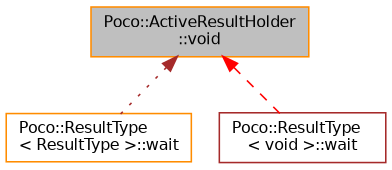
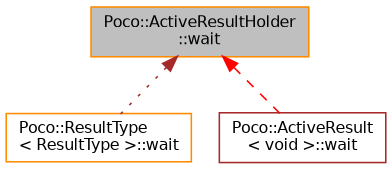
(200, 32) -> (200, 32)
(303, 138) -> (303, 138)
